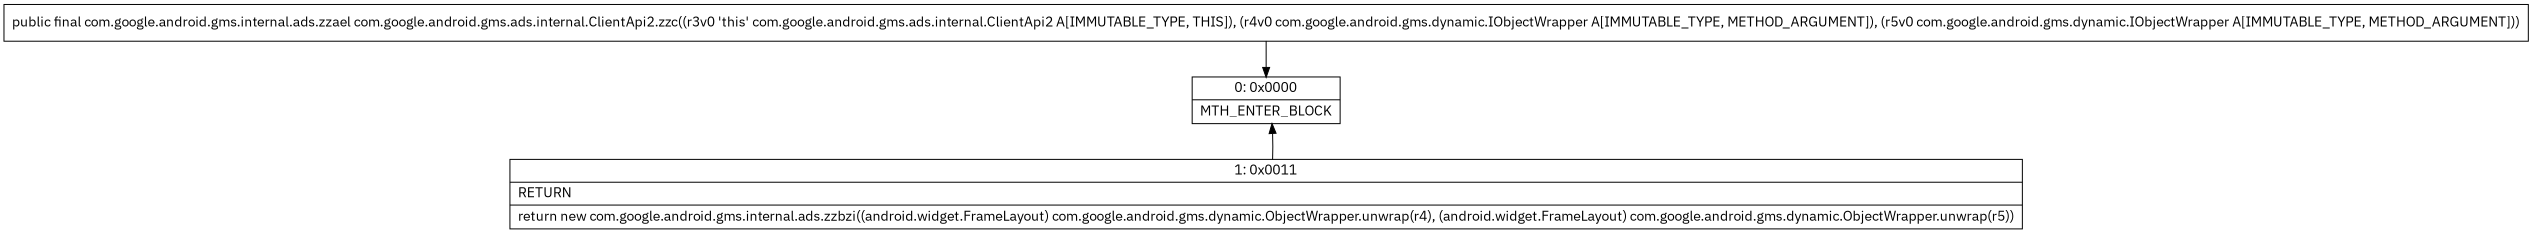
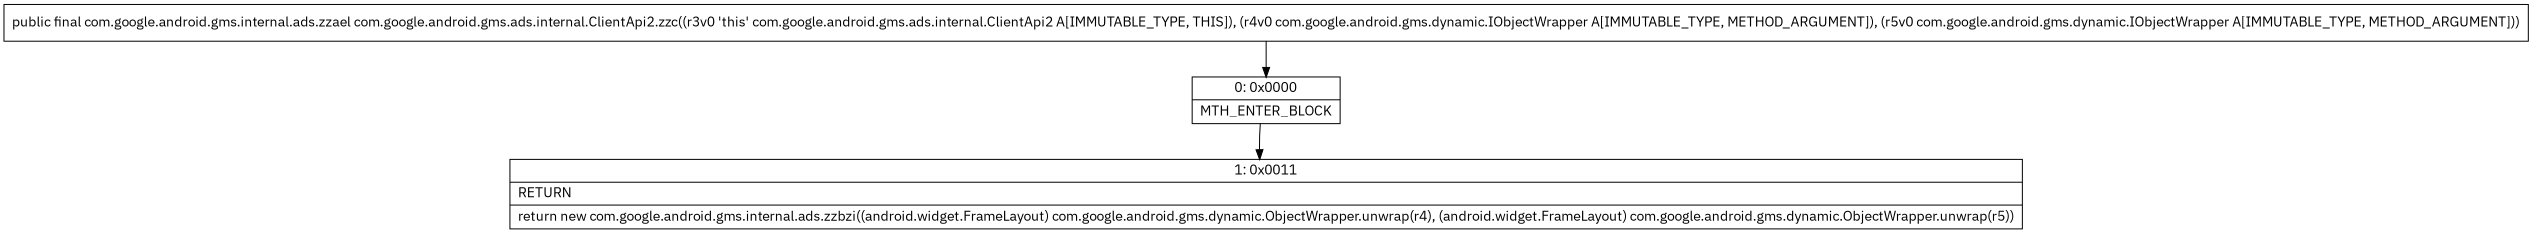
(1273, 147) -> (1260, 137)
